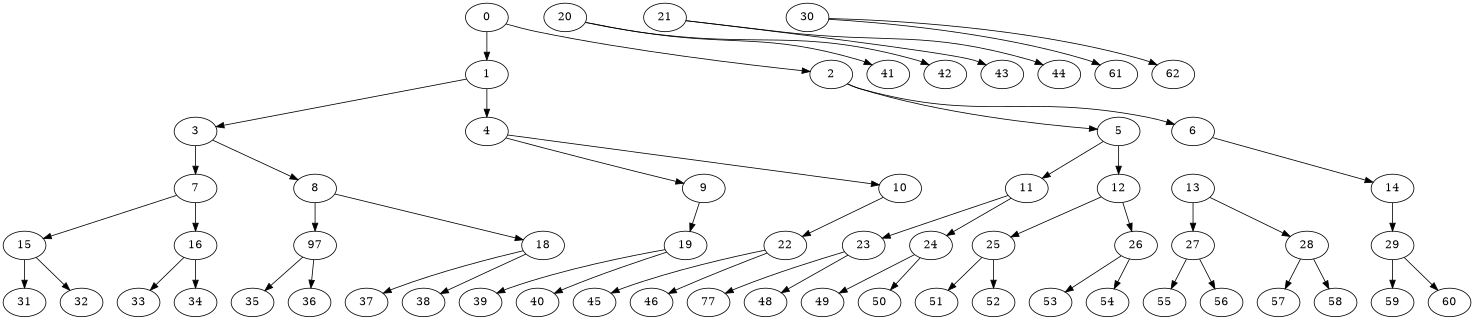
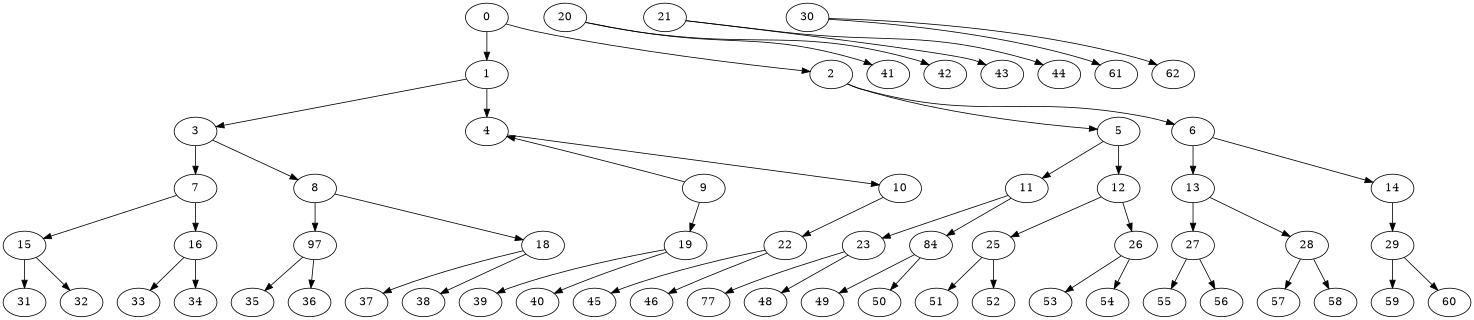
none -> (1193, 156)
(591, 160) -> (600, 160)
(931, 245) -> (931, 245)
